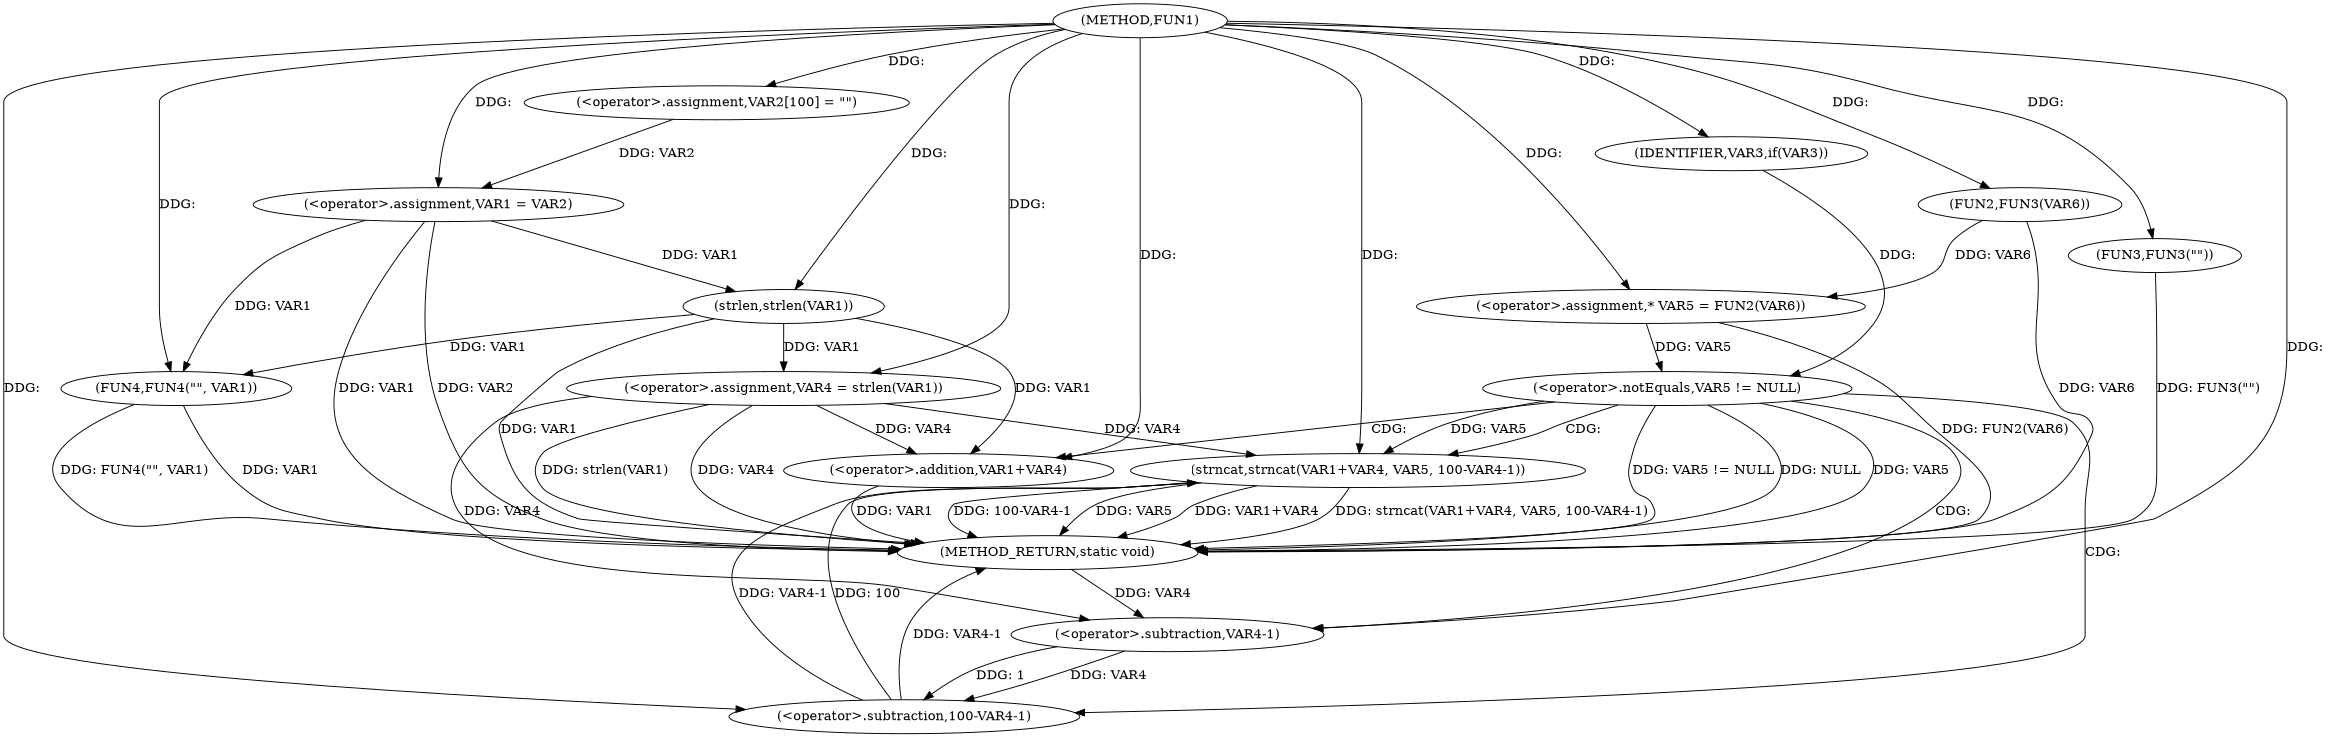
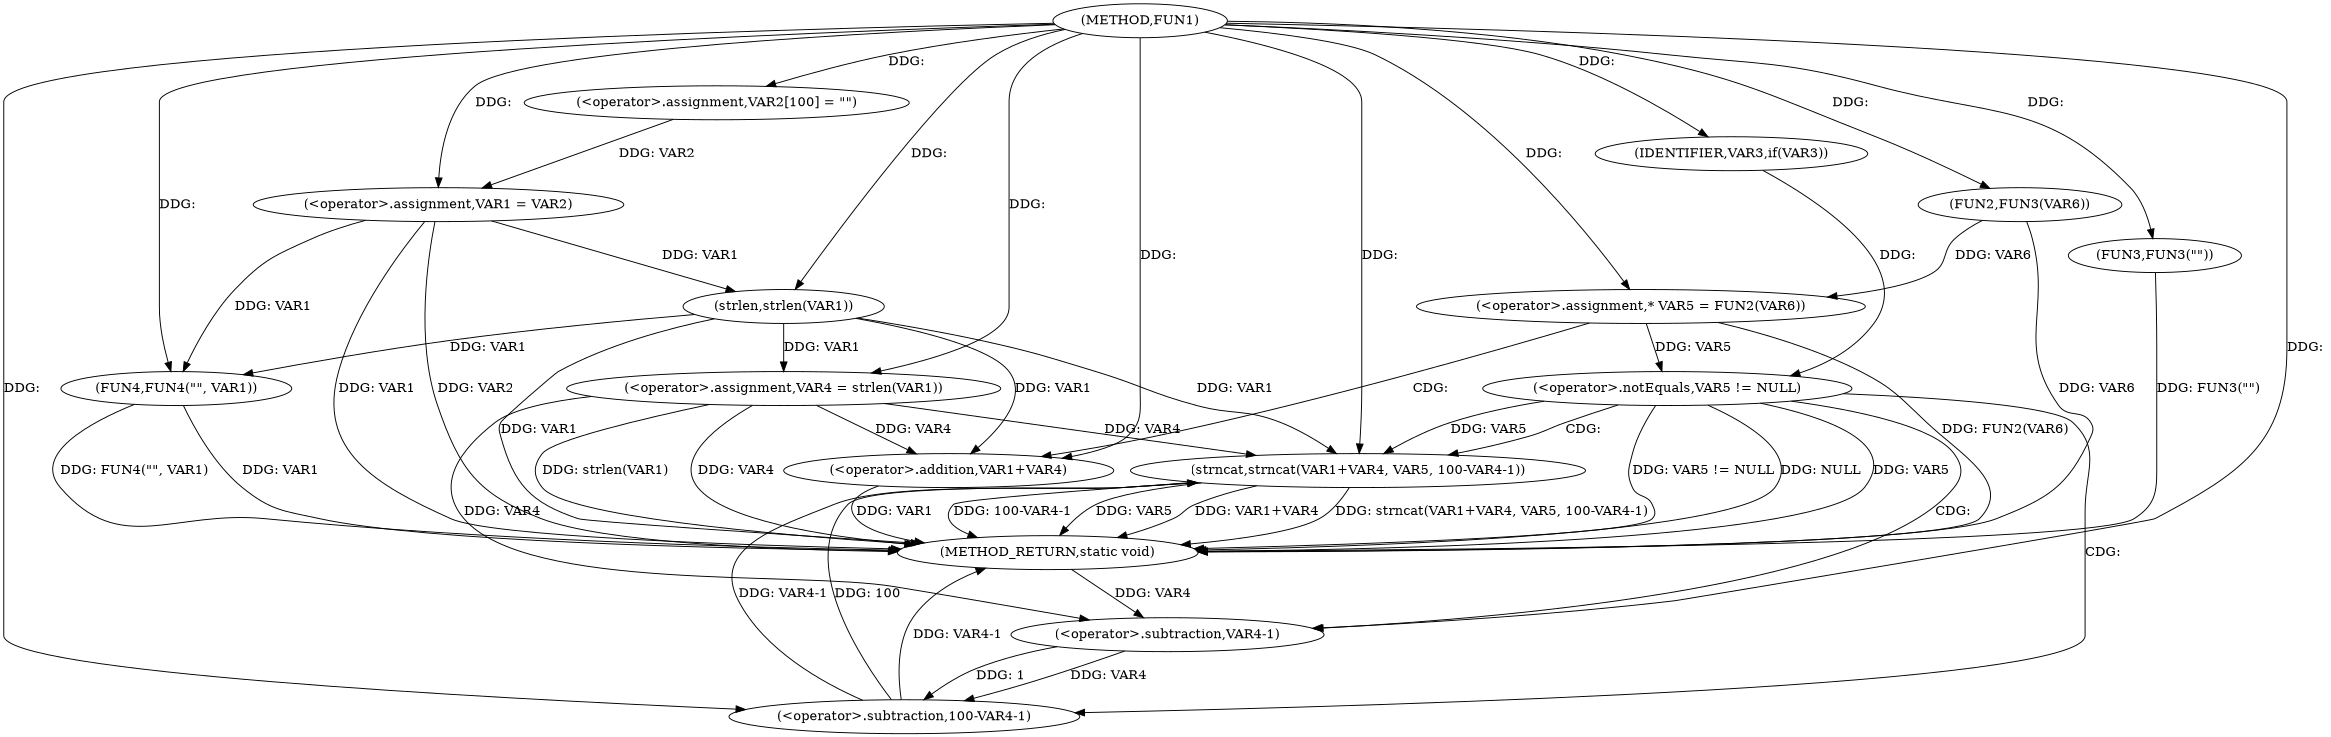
none -> (1097, 372)
(1310, 429) -> (1322, 397)
